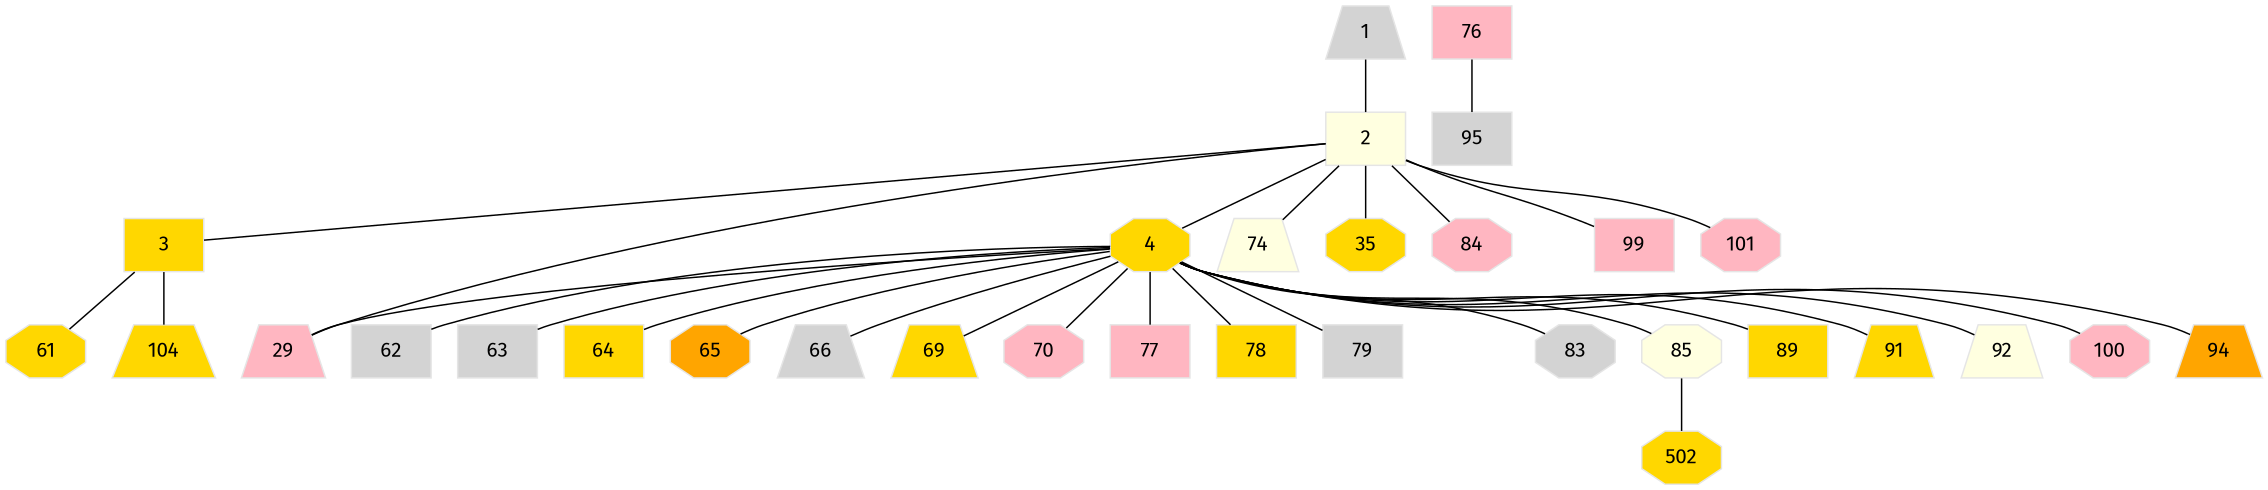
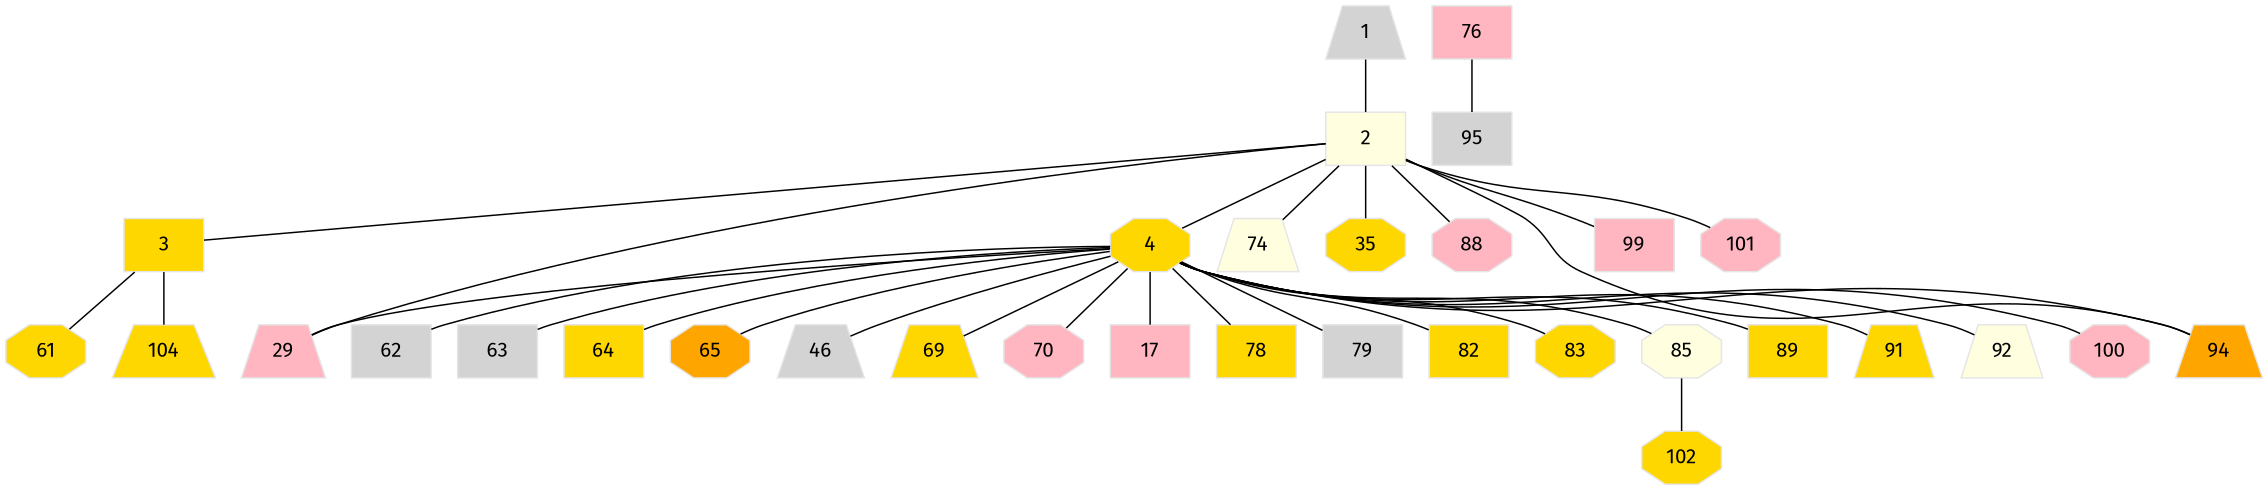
(1472, 245) -> (1472, 245)
none -> (1758, 317)
(821, 351) -> (821, 351)
(1150, 351) -> (1150, 351)
none -> (1469, 351)
(1575, 351) -> (1575, 351)
(1682, 458) -> (1682, 458)
